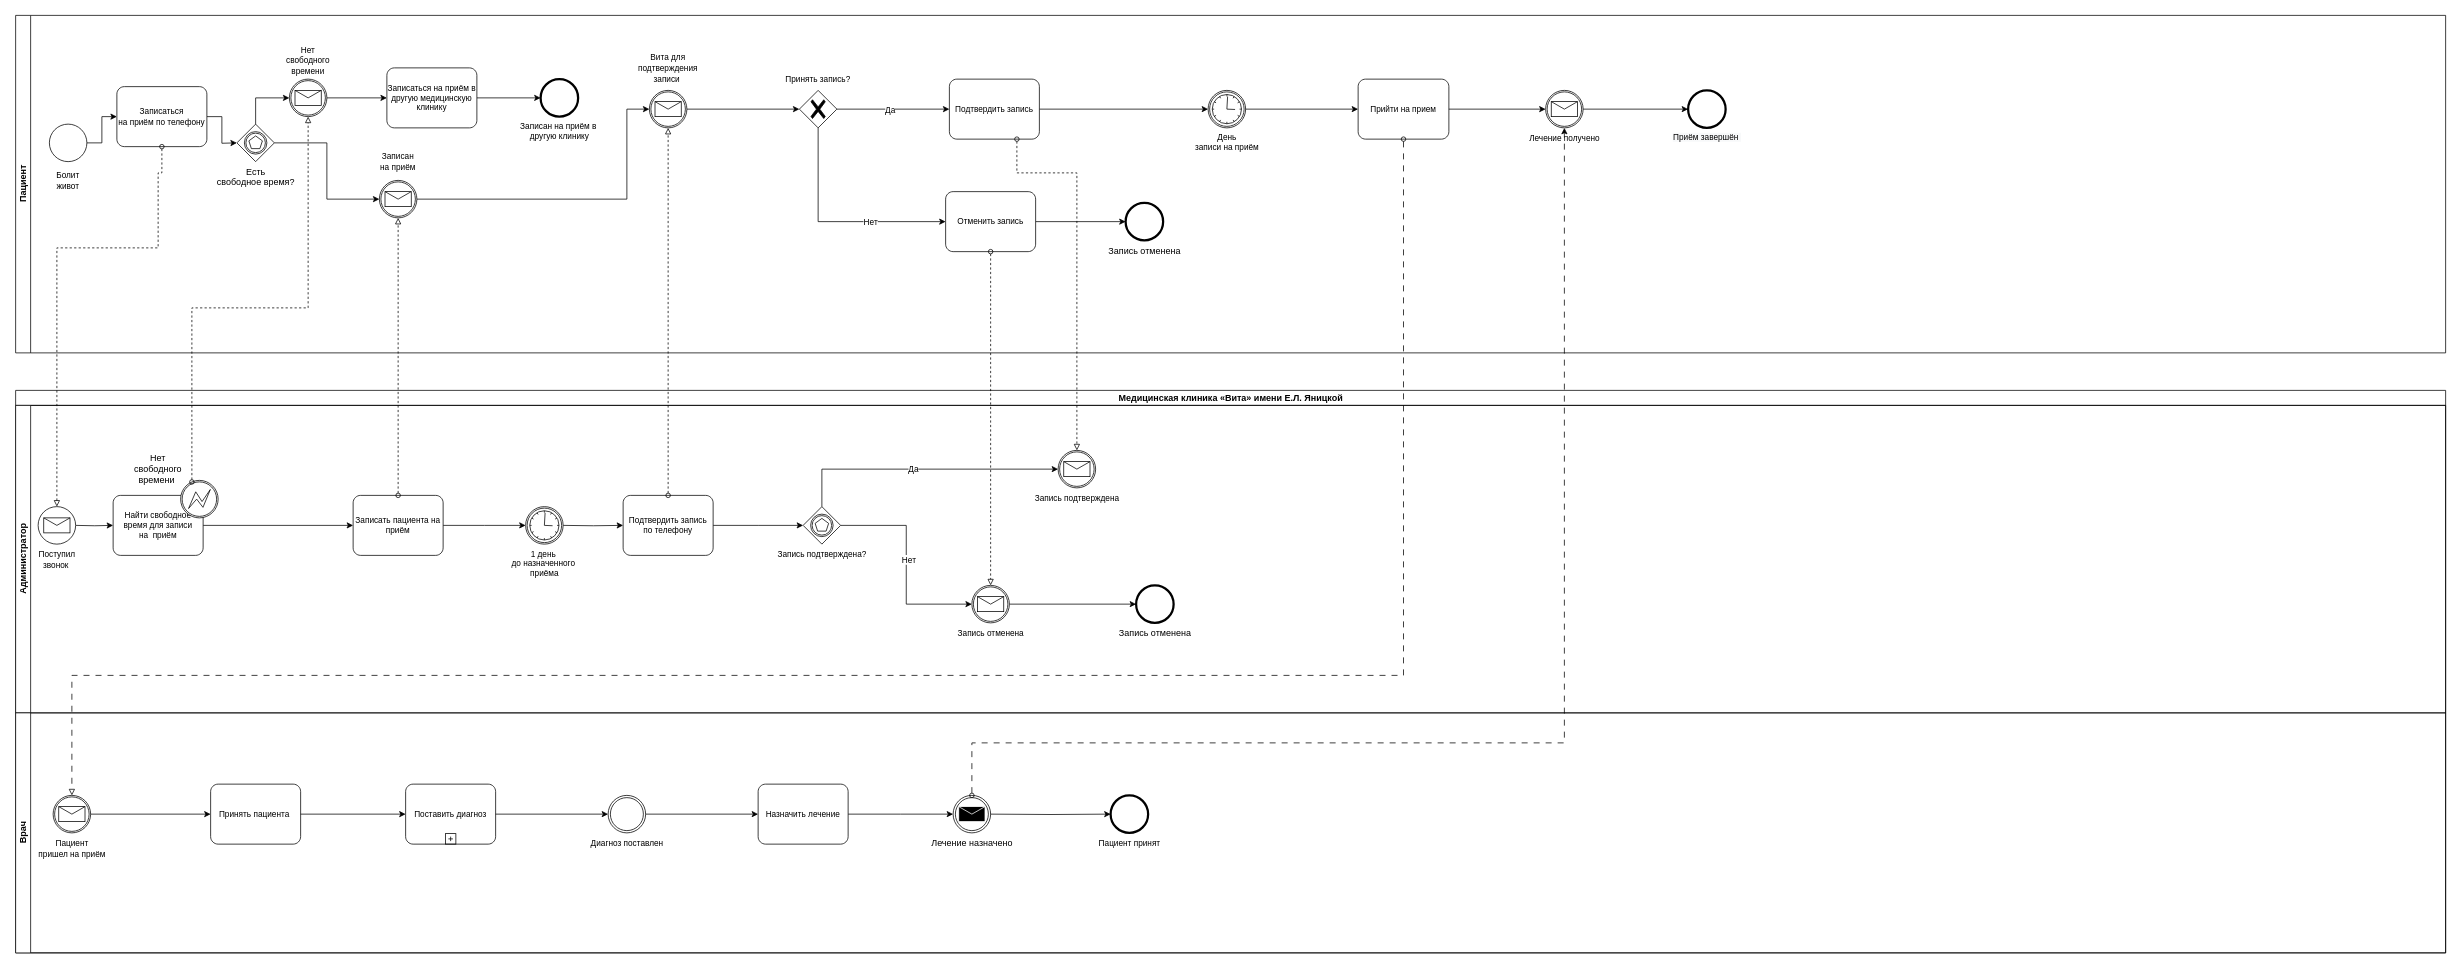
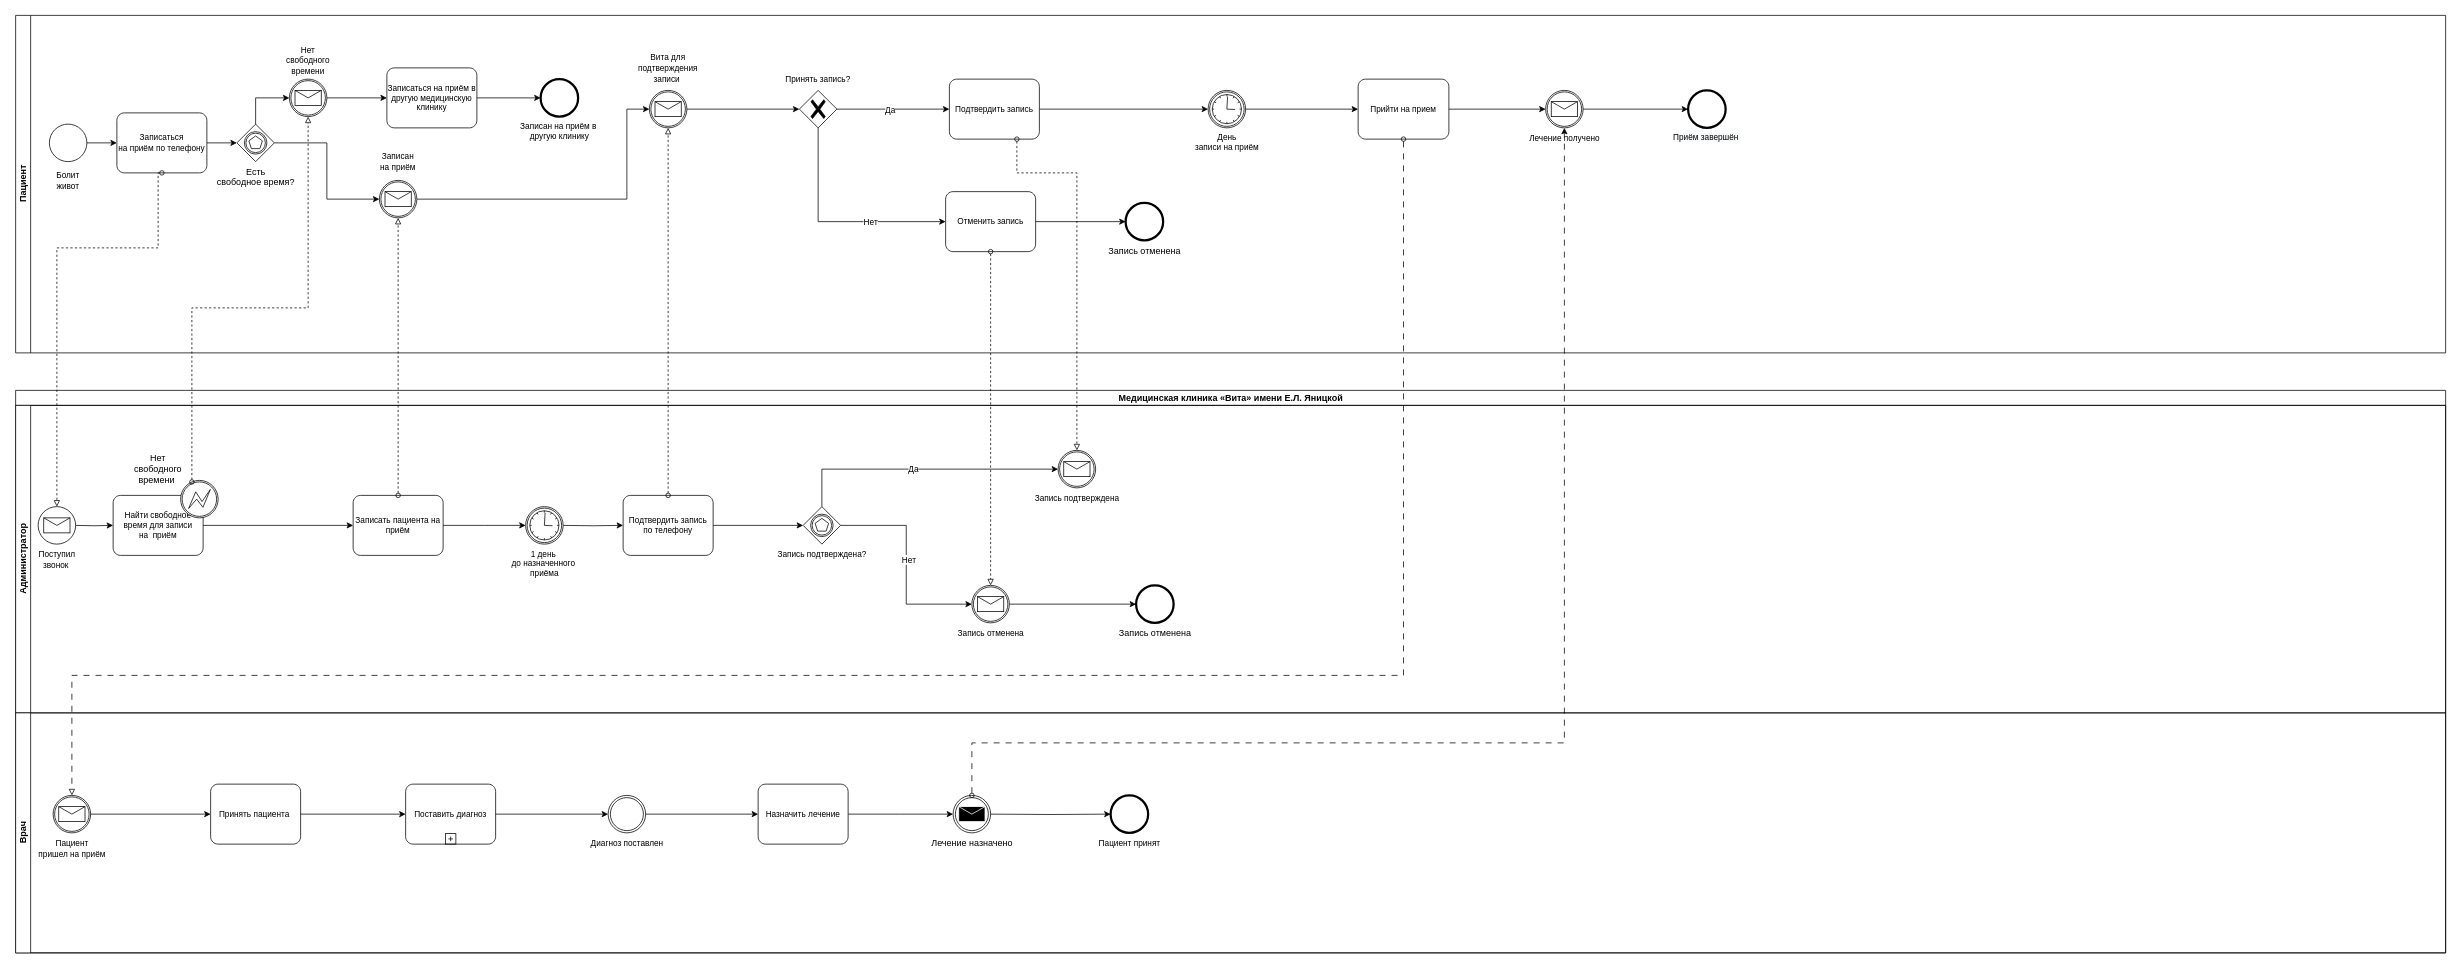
(162, 117) -> (162, 143)
